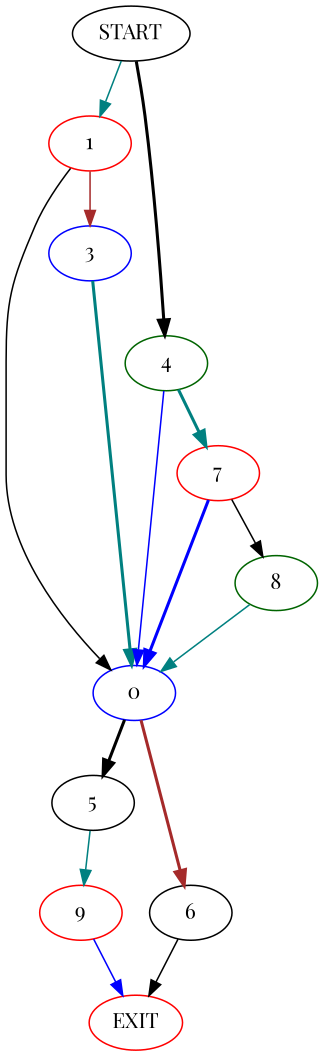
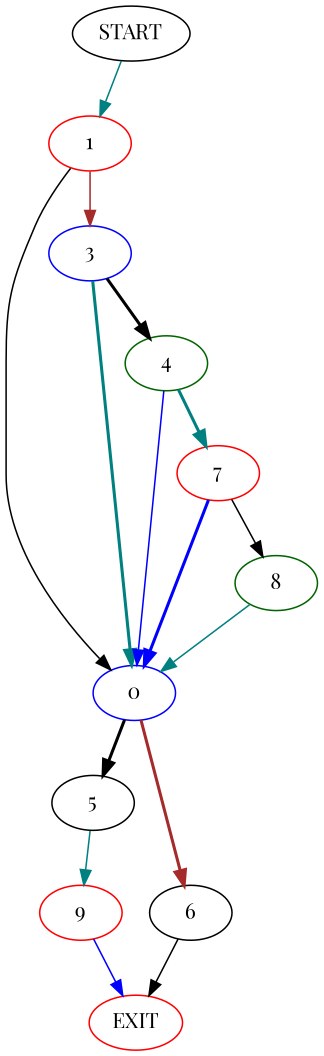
(153, 190) -> (124, 302)
